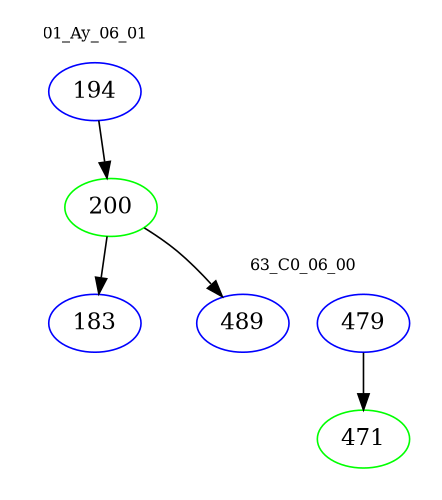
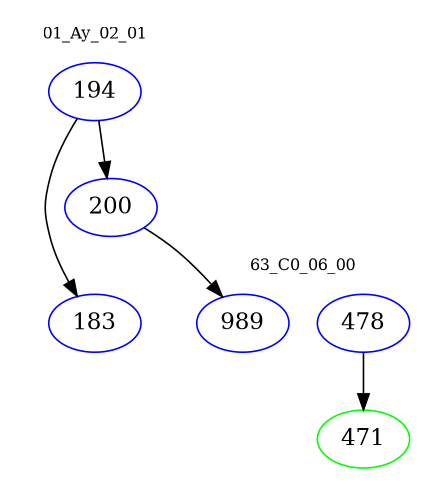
(95, 35) -> (95, 35)
(111, 207) -> (111, 207)
(104, 257) -> (46, 199)
(243, 323) -> (243, 323)
(363, 323) -> (363, 323)
